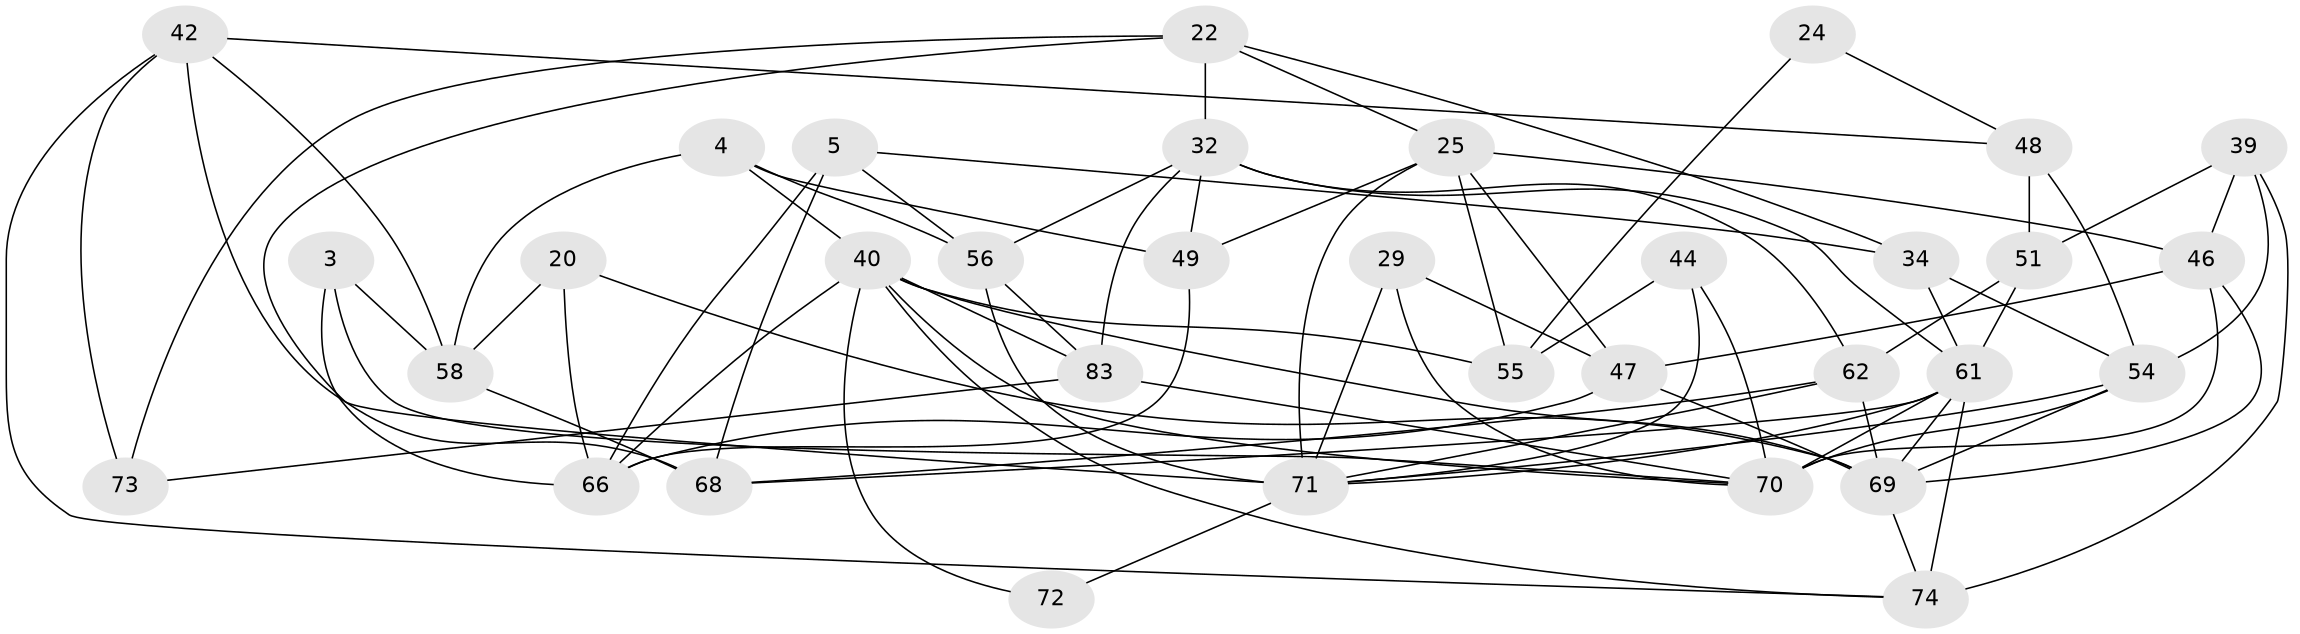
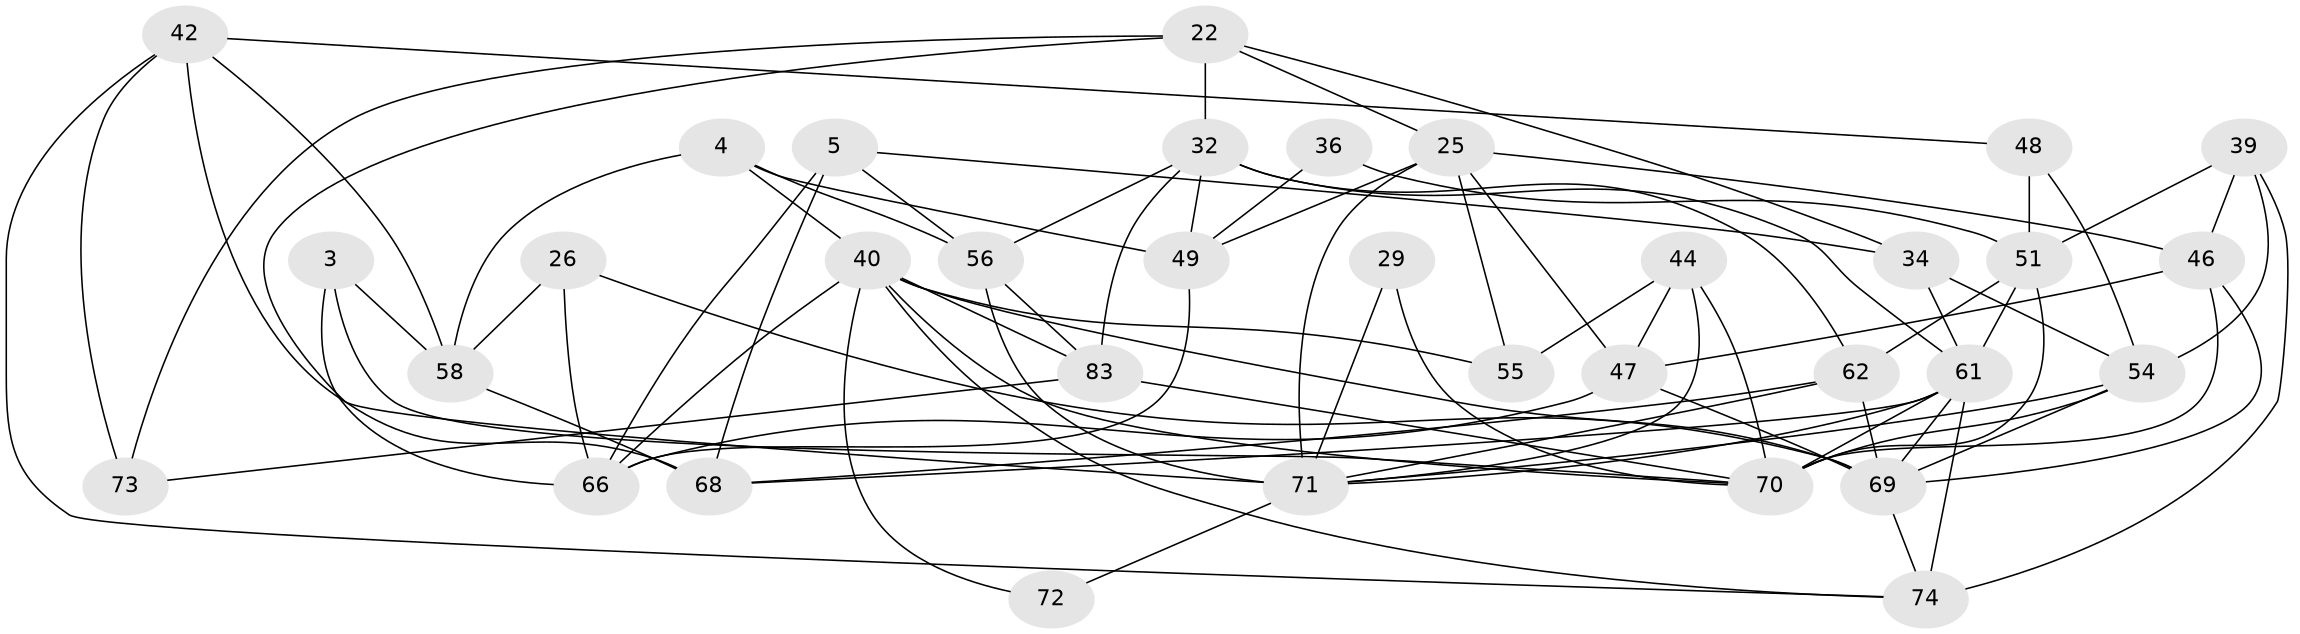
(1813, 35) -> none
none -> (1329, 148)
(563, 261) -> (563, 261)
(1508, 317) -> (1654, 317)
none -> (2036, 385)
